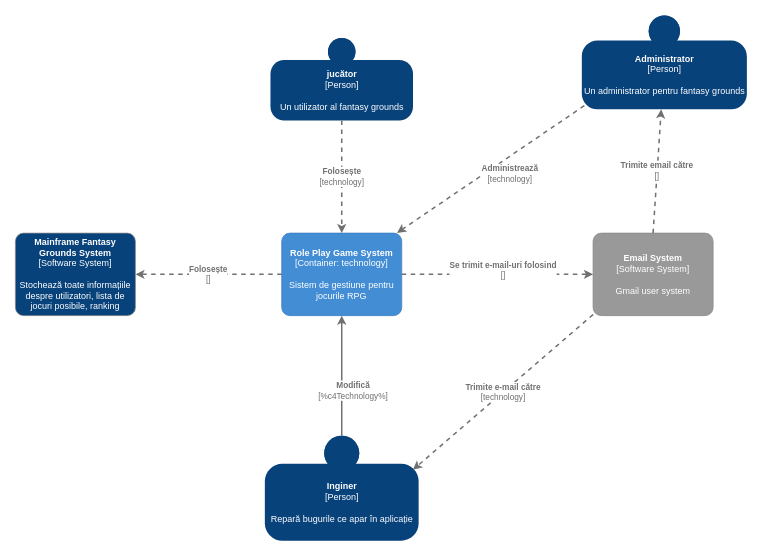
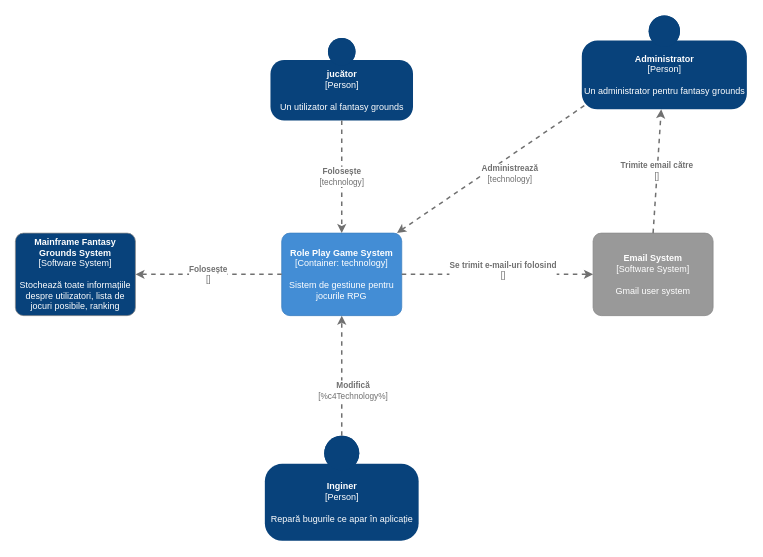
(342, 353) -> (342, 353)
(506, 390) -> none
